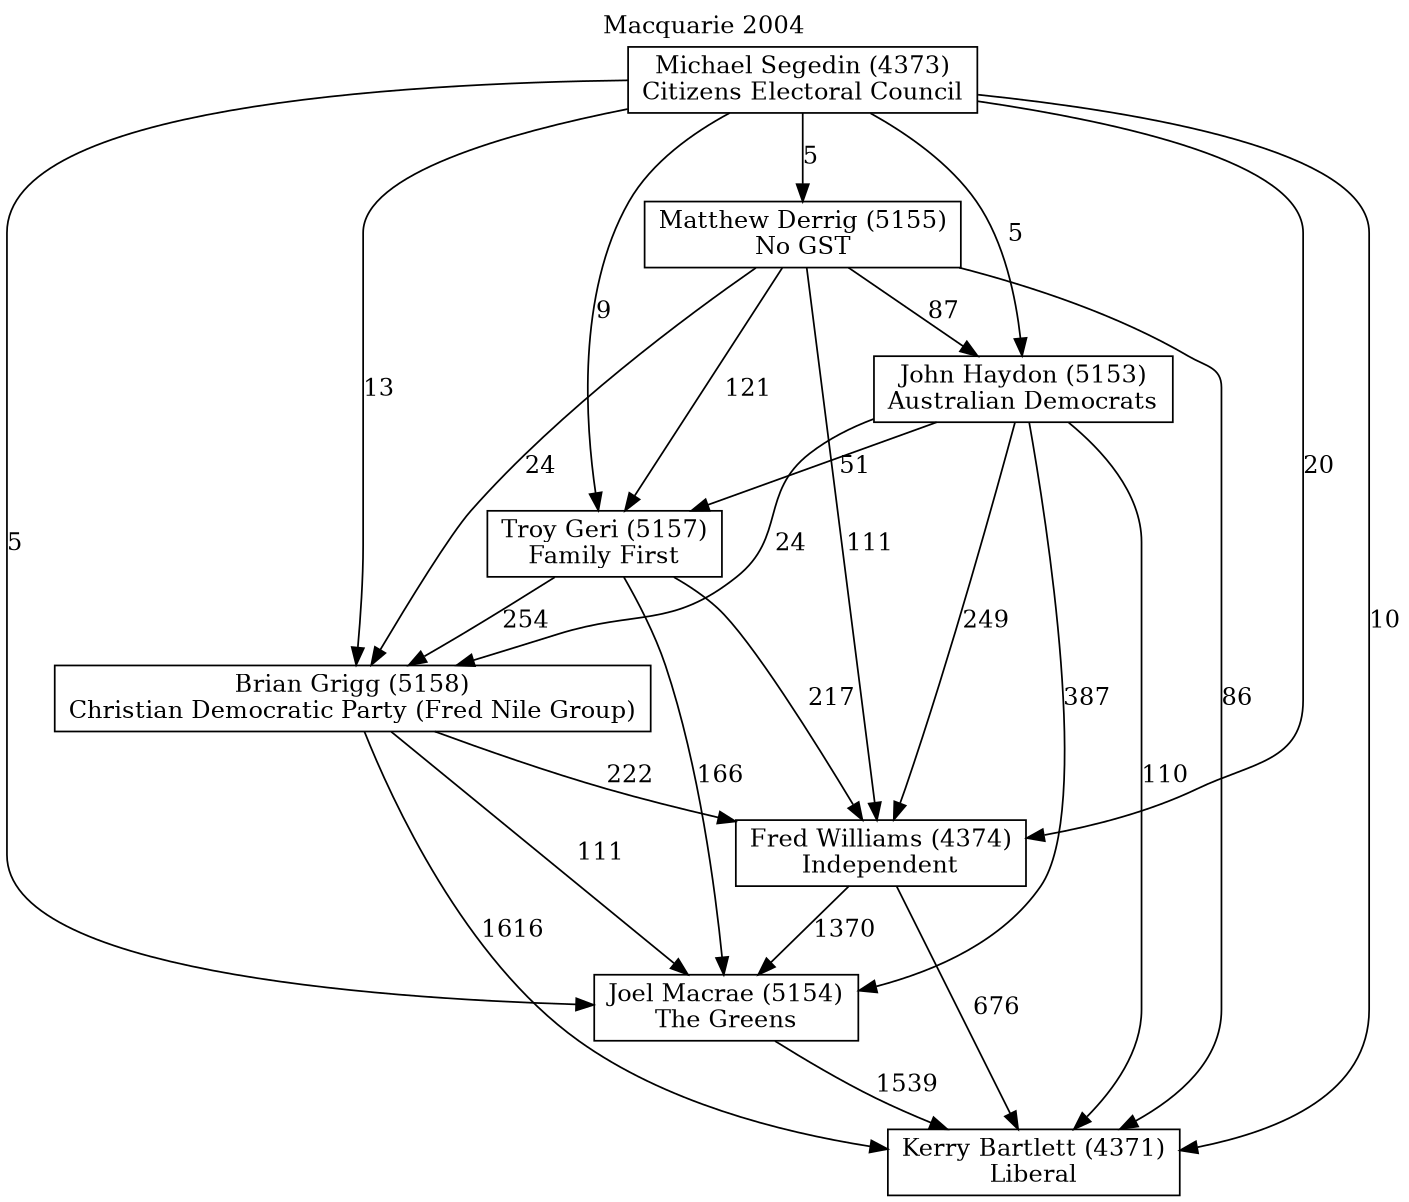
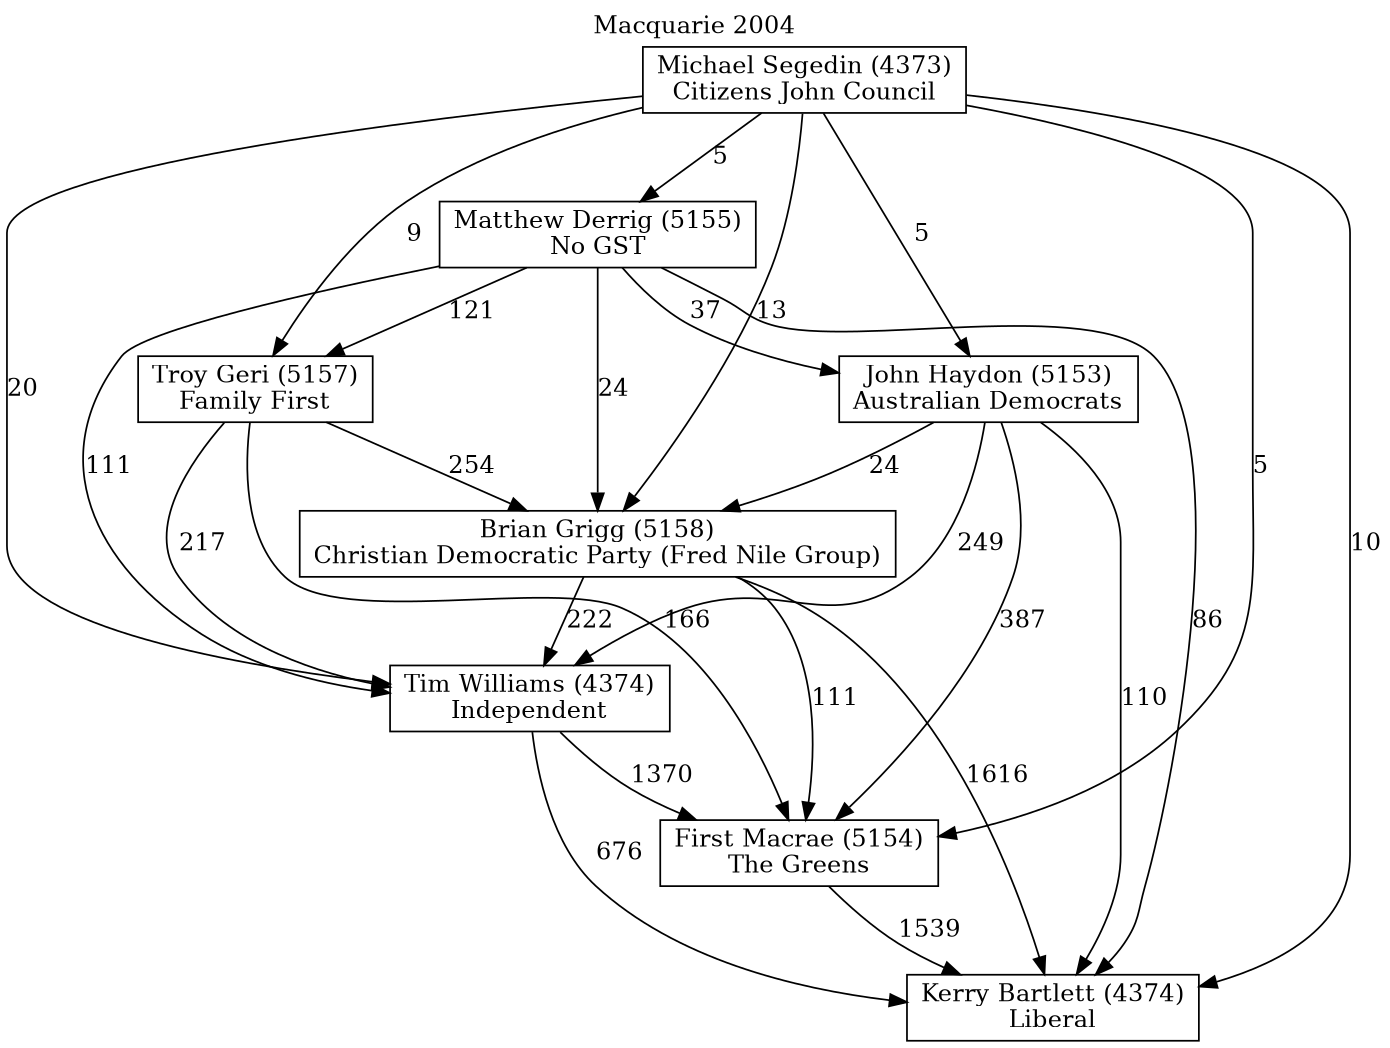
(803, 80) -> (804, 80)
(944, 312) -> (706, 312)
(816, 466) -> none
(881, 853) -> (530, 698)
(726, 1008) -> (799, 853)
(1034, 1162) -> (1053, 1008)
